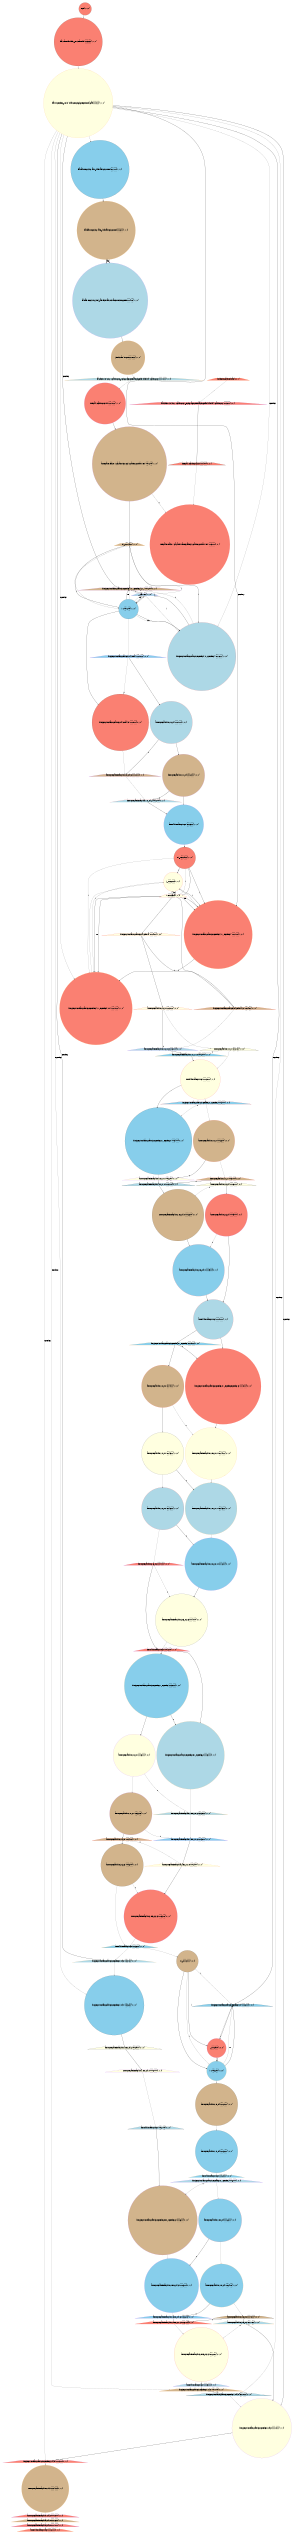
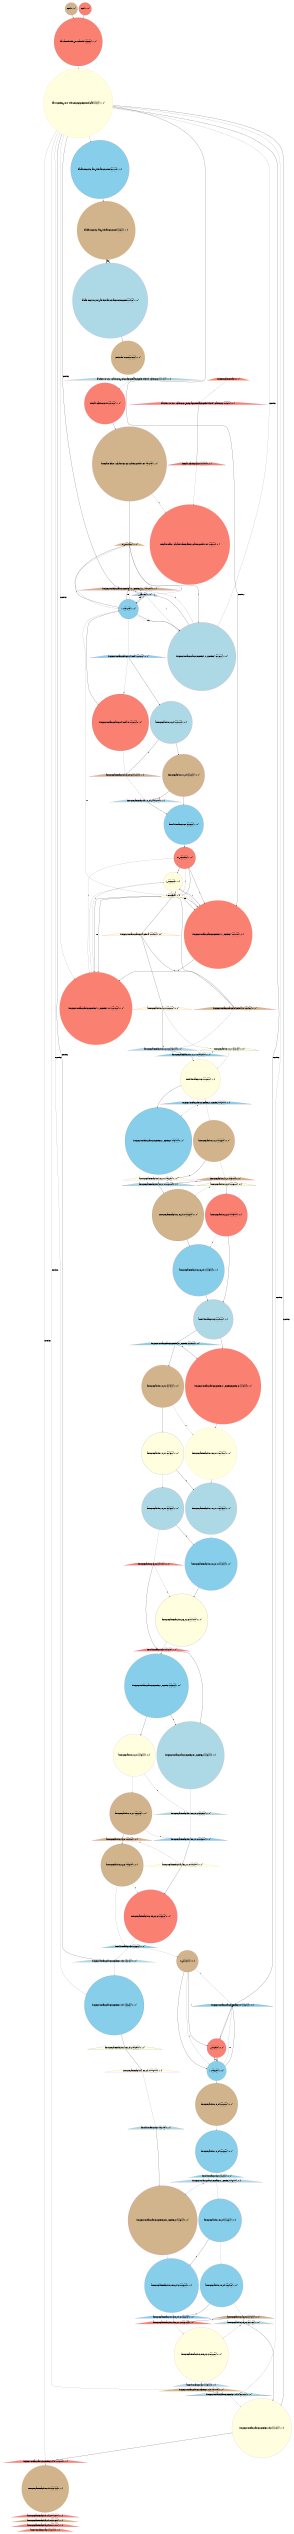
none -> (71, 9)
(173, 893) -> (86, 772)
none -> (214, 2060)
